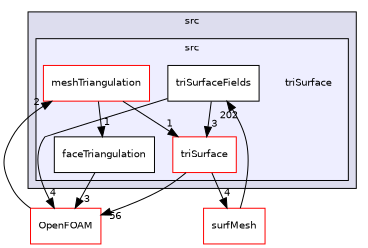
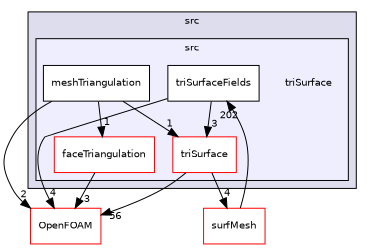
(96, 83) -> (96, 83)
(5, 154) -> (8, 145)
(104, 155) -> (104, 155)
